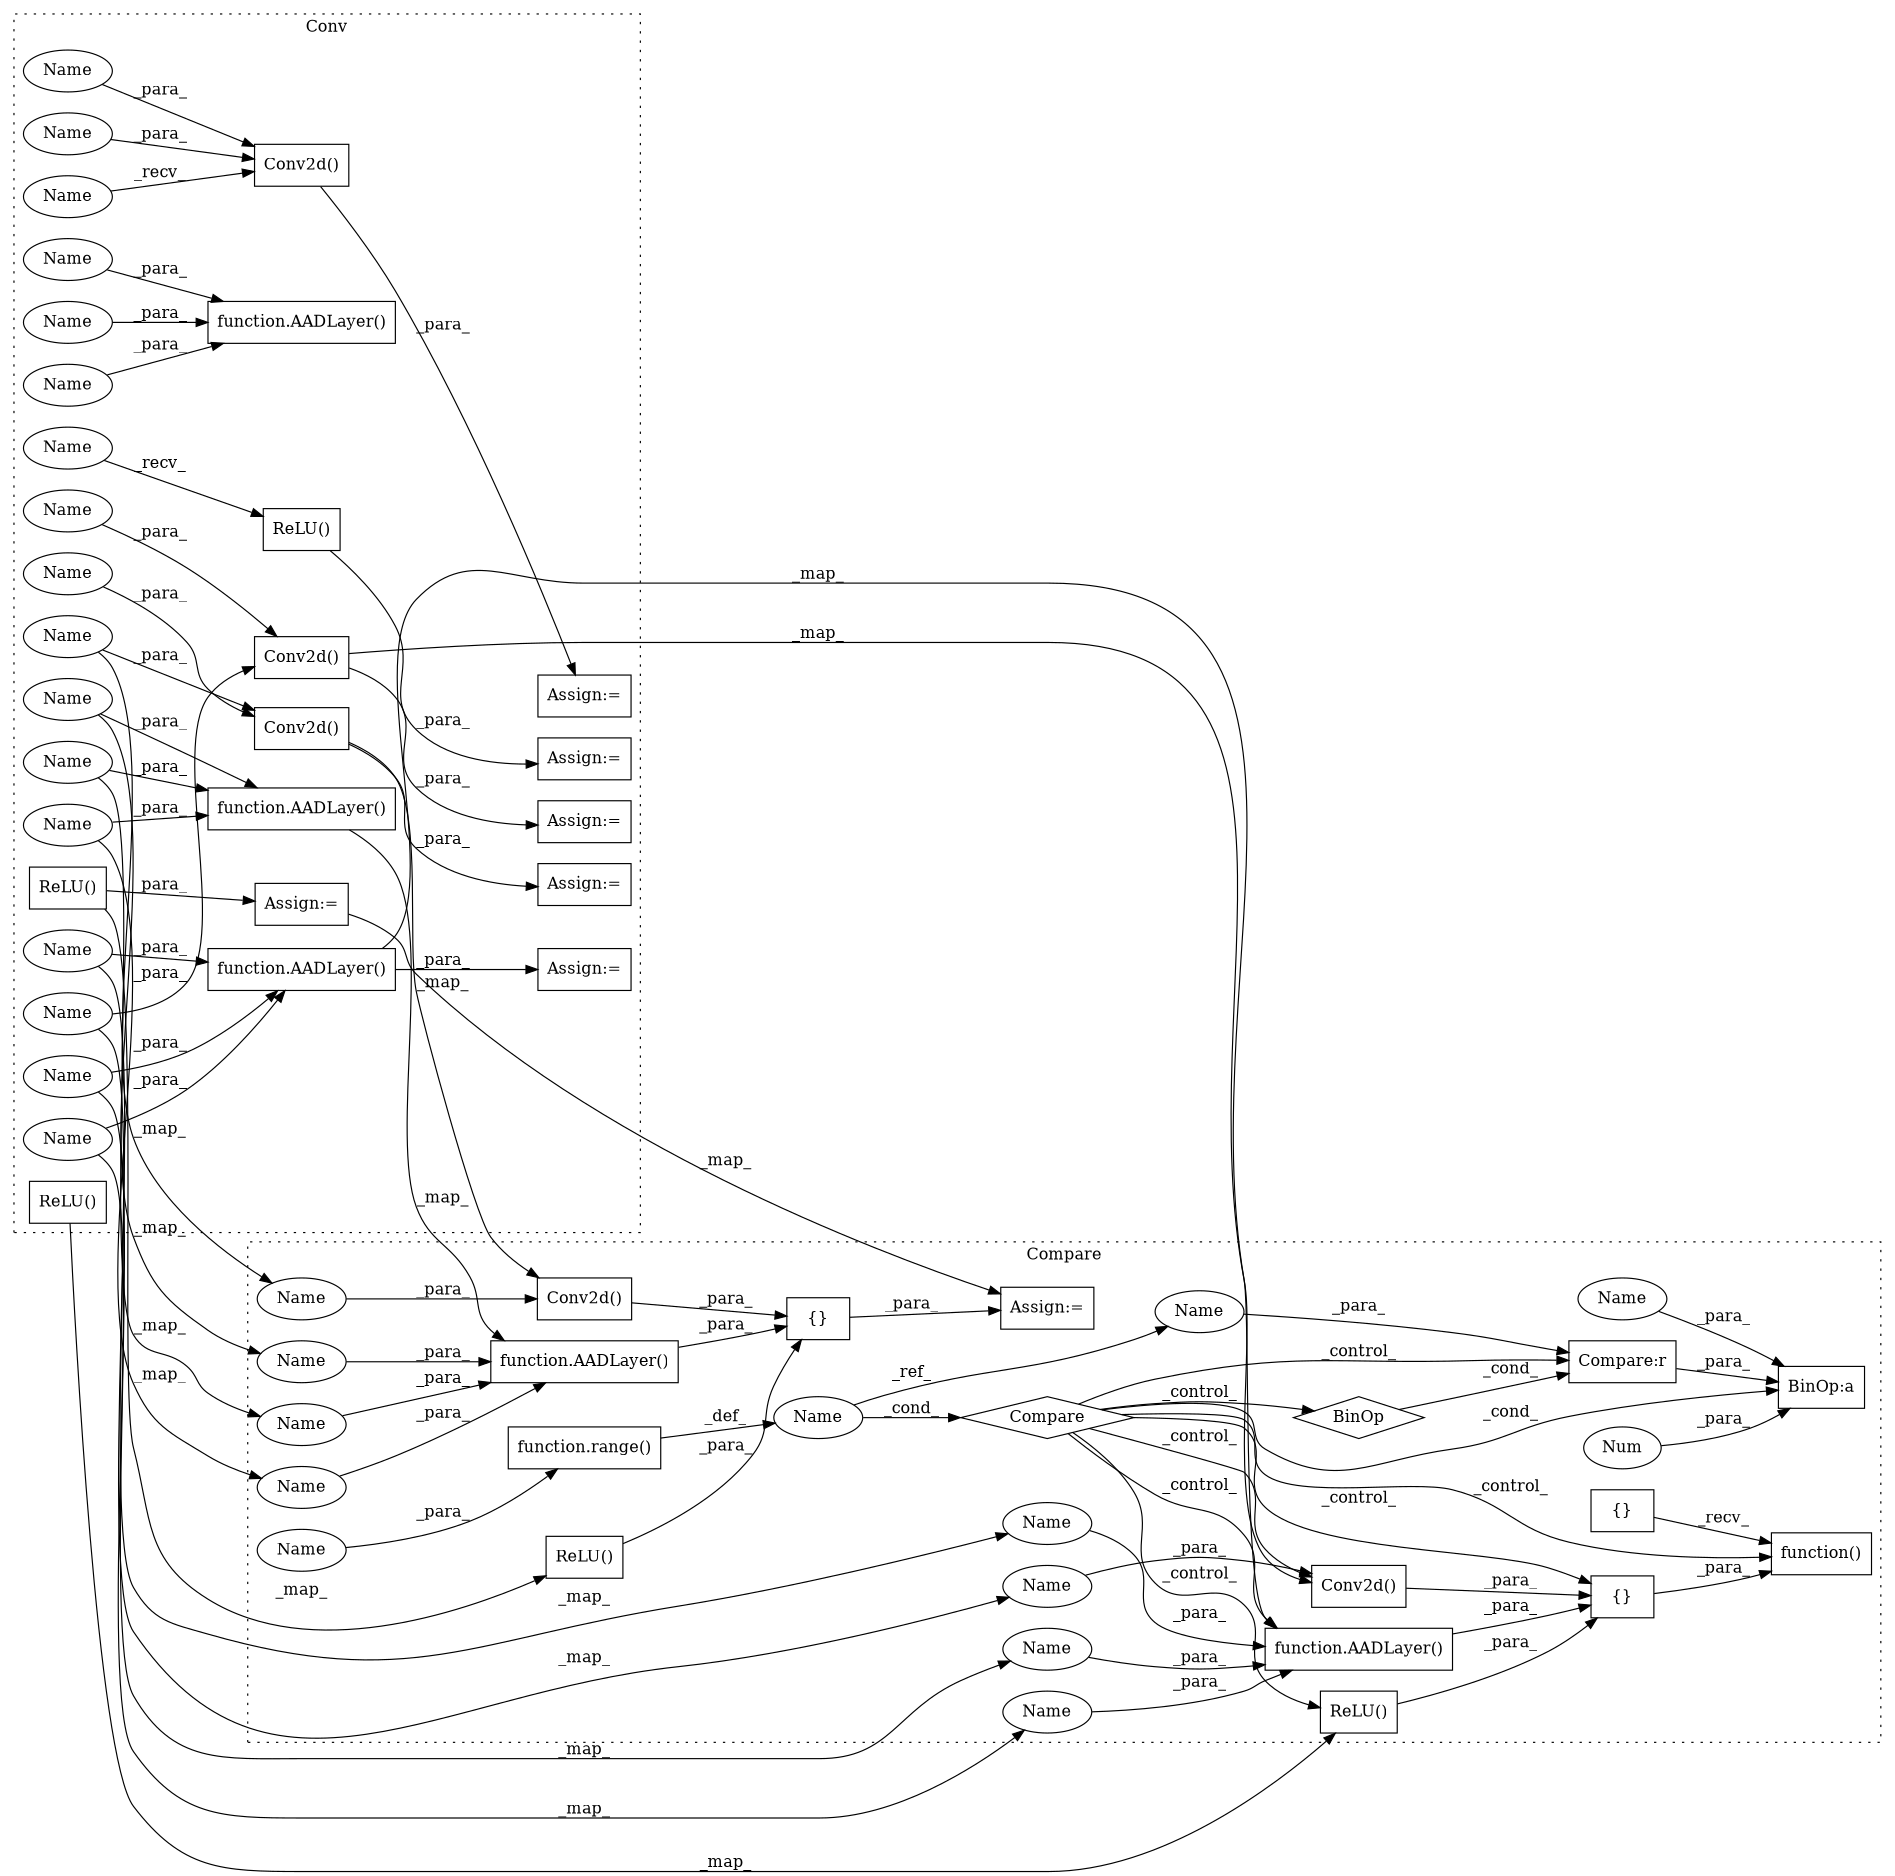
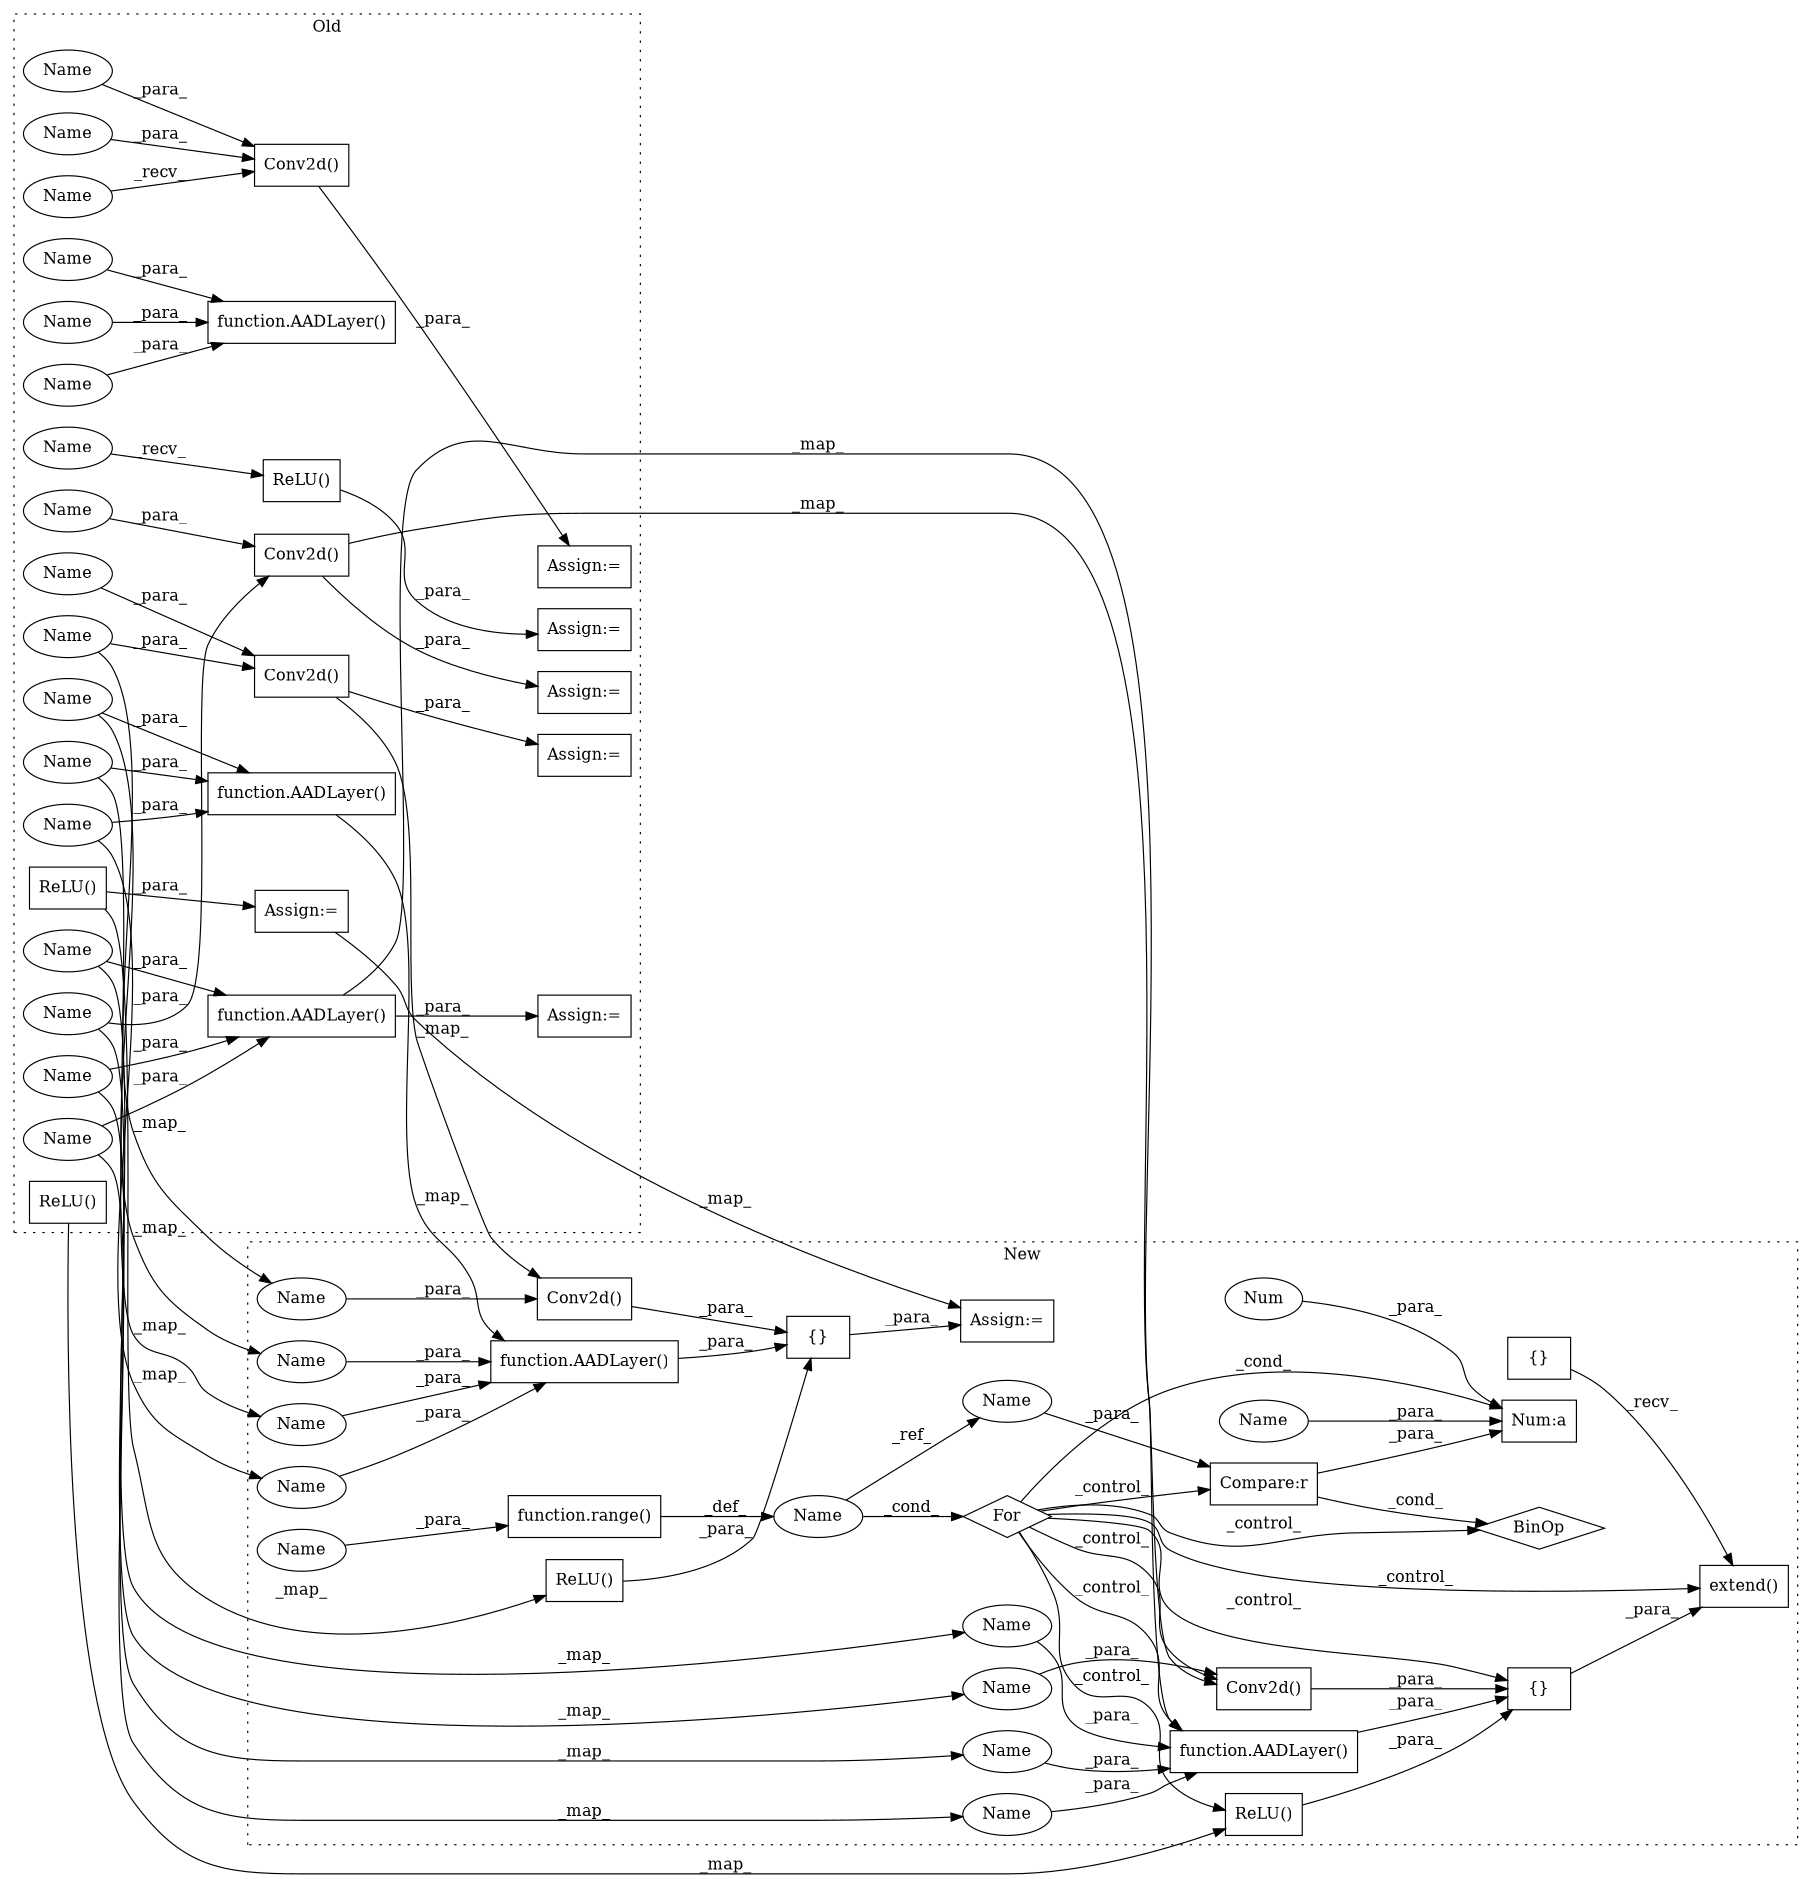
(327, 27) -> (327, 27)
(1064, 1255) -> (1023, 1255)
(1821, 1387) -> (1539, 1421)
(1478, 1393) -> (1396, 1512)
(1047, 1418) -> (1007, 1517)
(1821, 1554) -> (1744, 1586)
